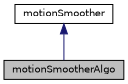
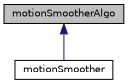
(64, 47) -> (64, 47)
